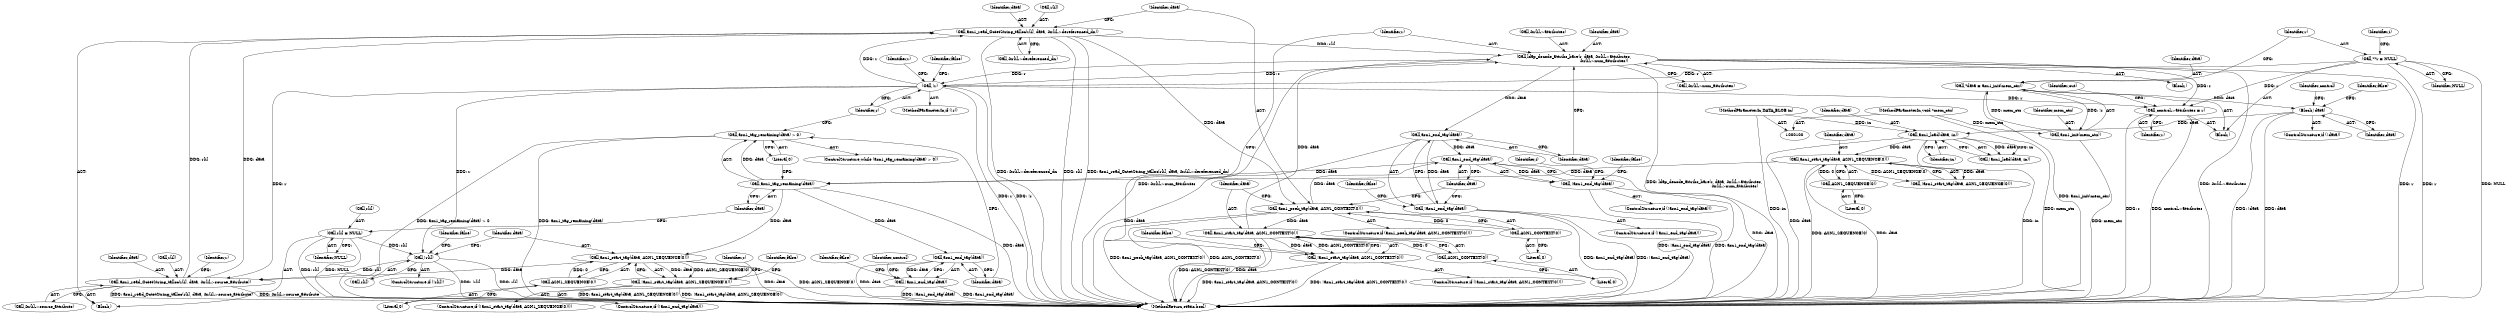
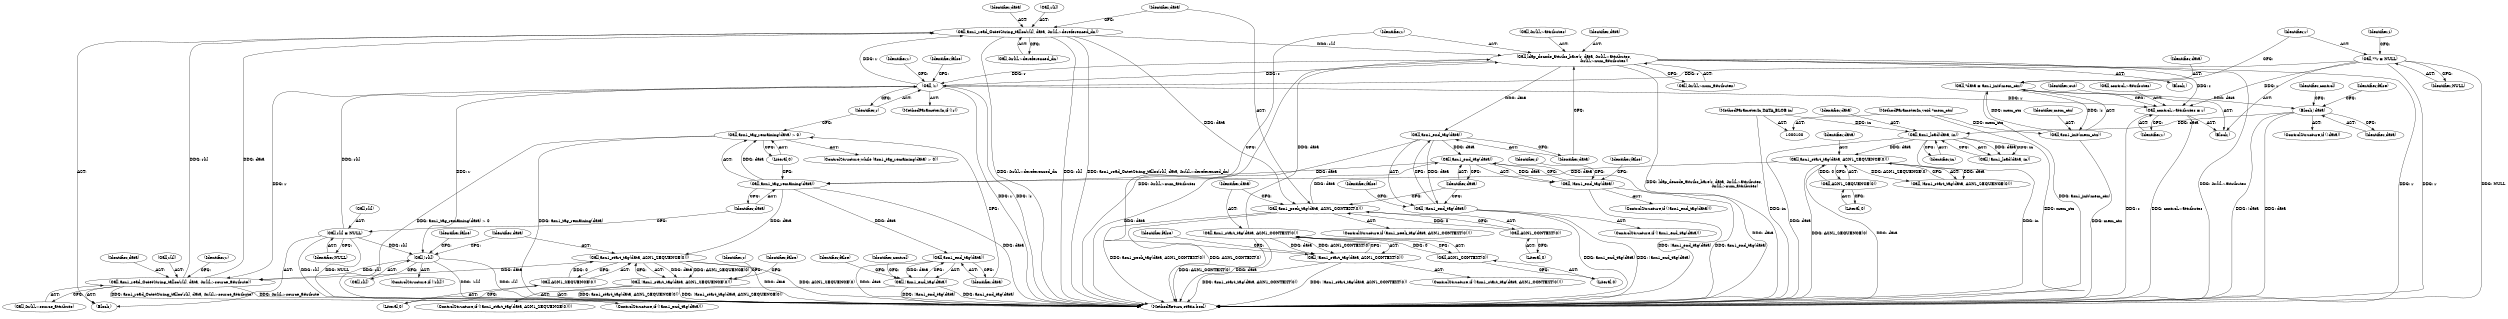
none -> (2125, 86)
none -> (531, 93)
(1284, 221) -> none
